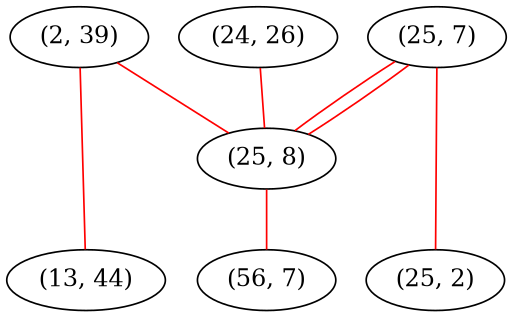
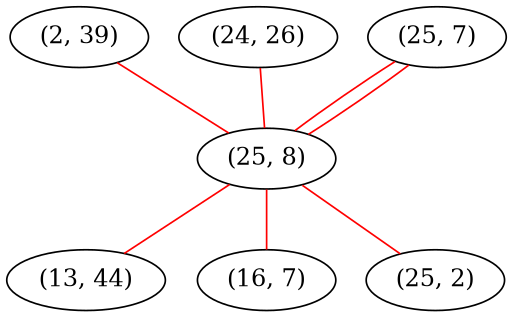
(83, 159) -> (177, 219)
(436, 159) -> (351, 220)
(267, 280) -> (267, 280)
